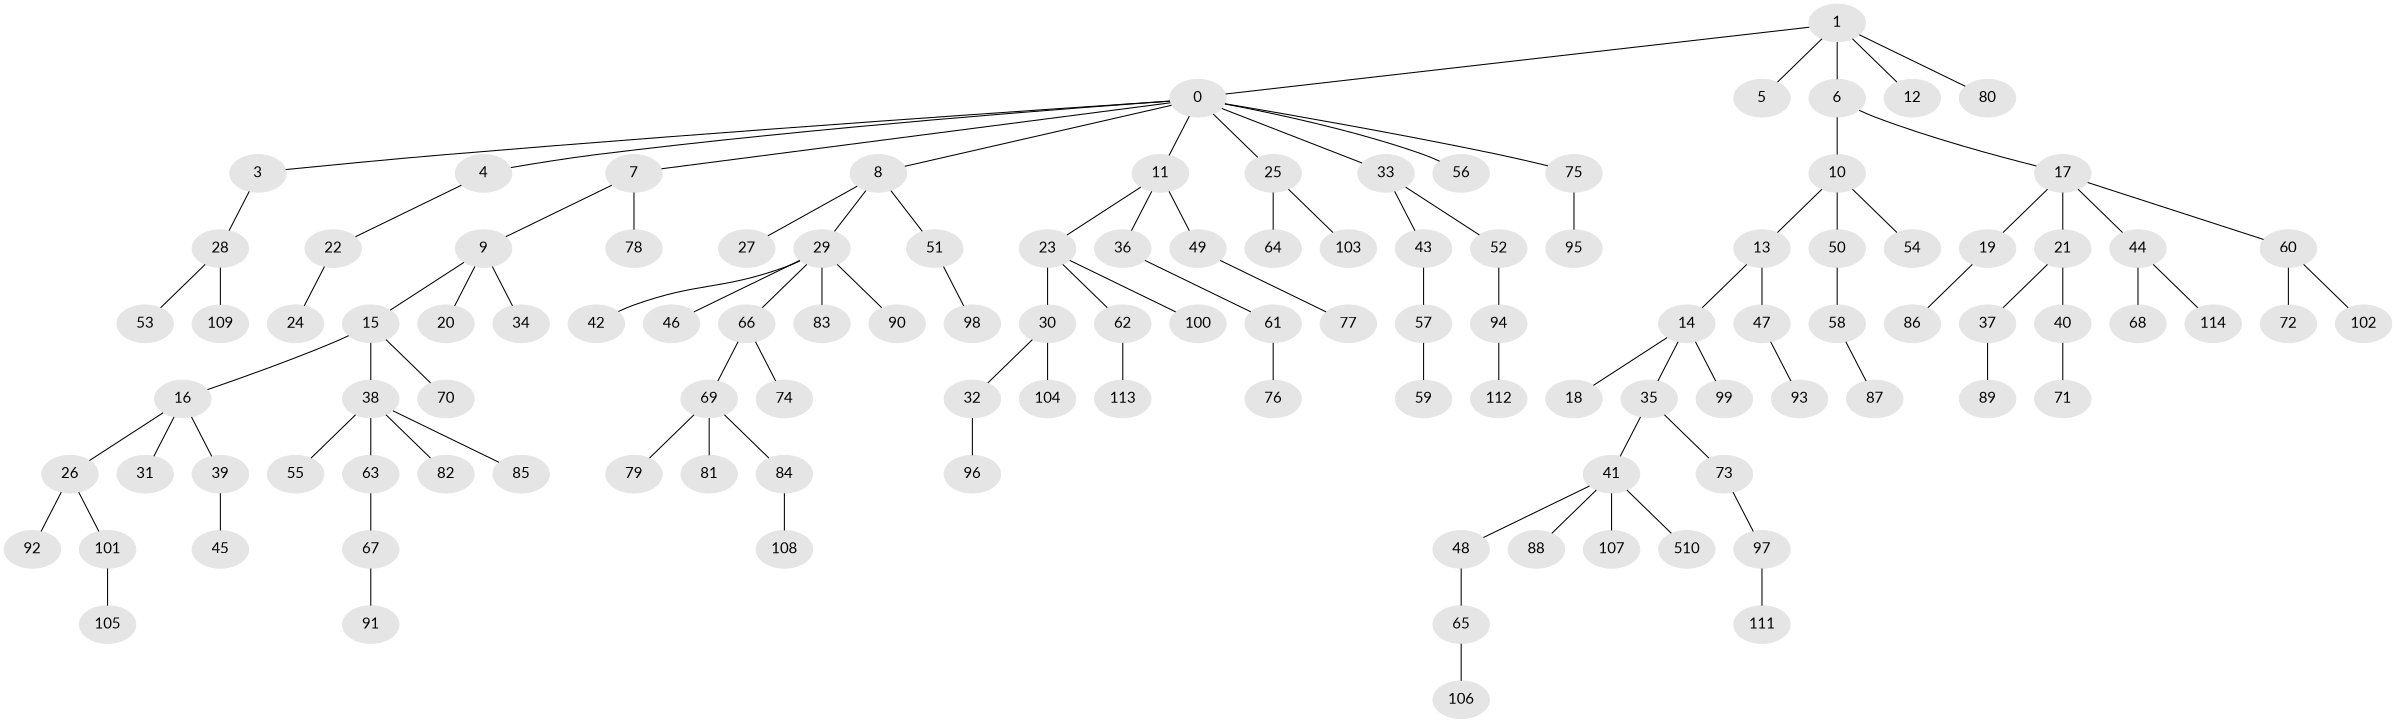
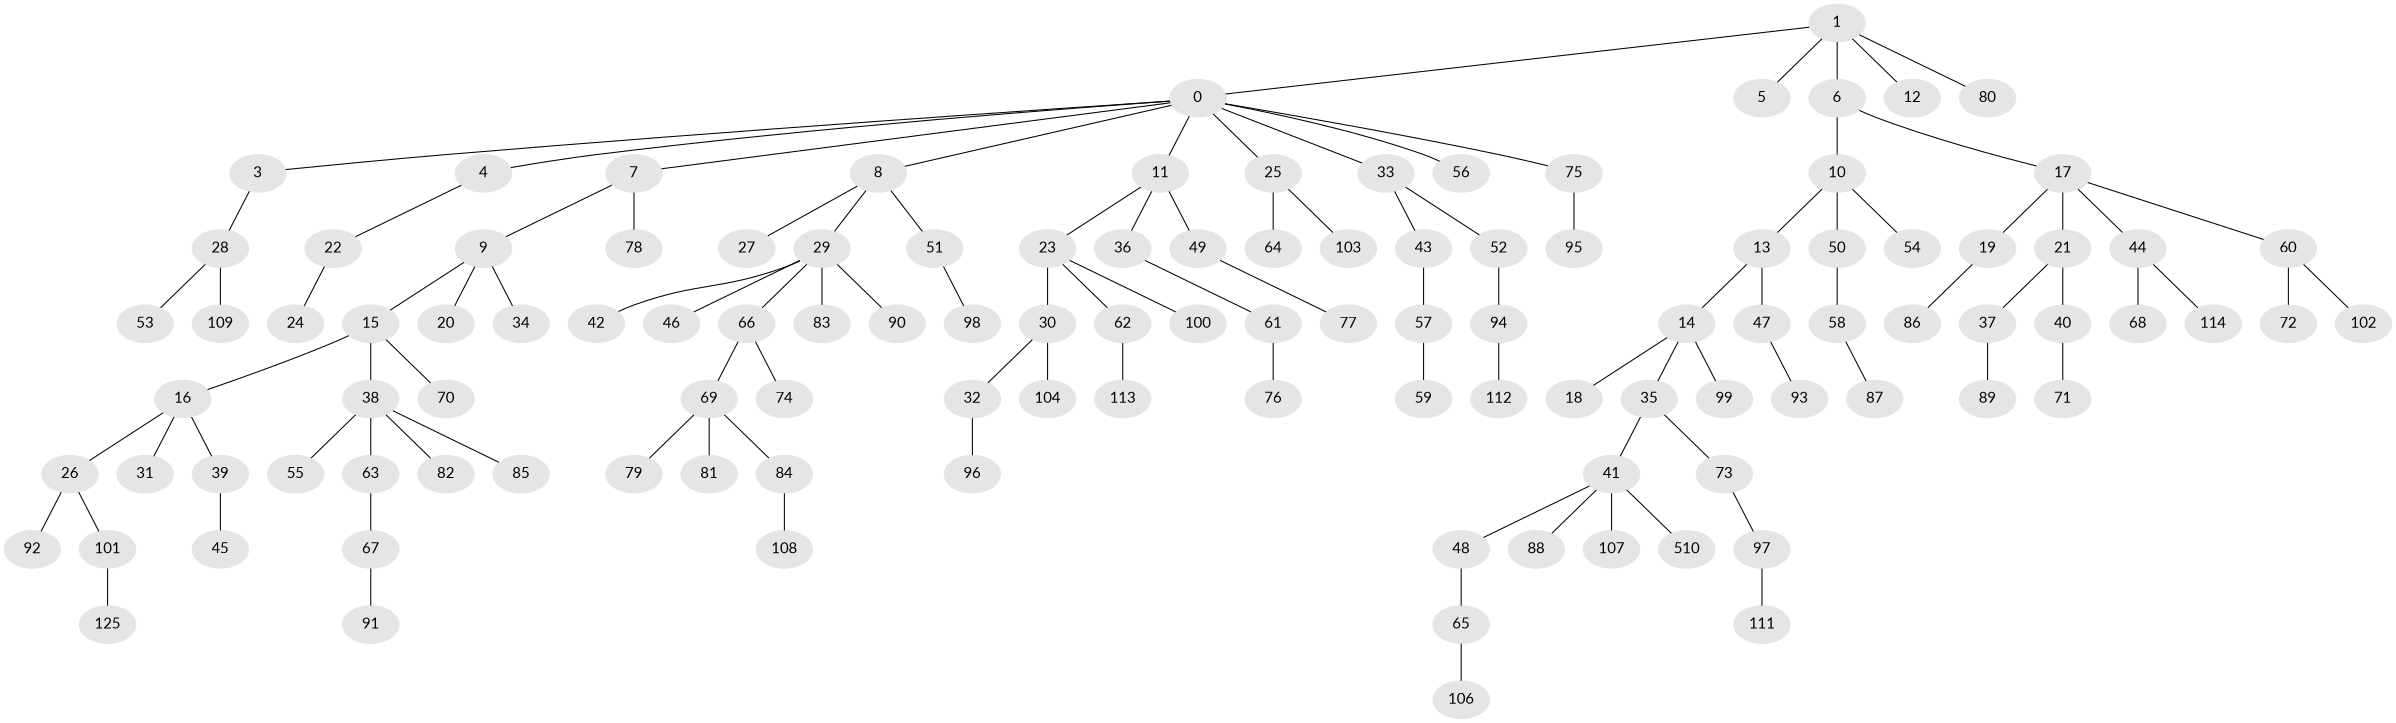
(108, 625) -> (108, 625)
